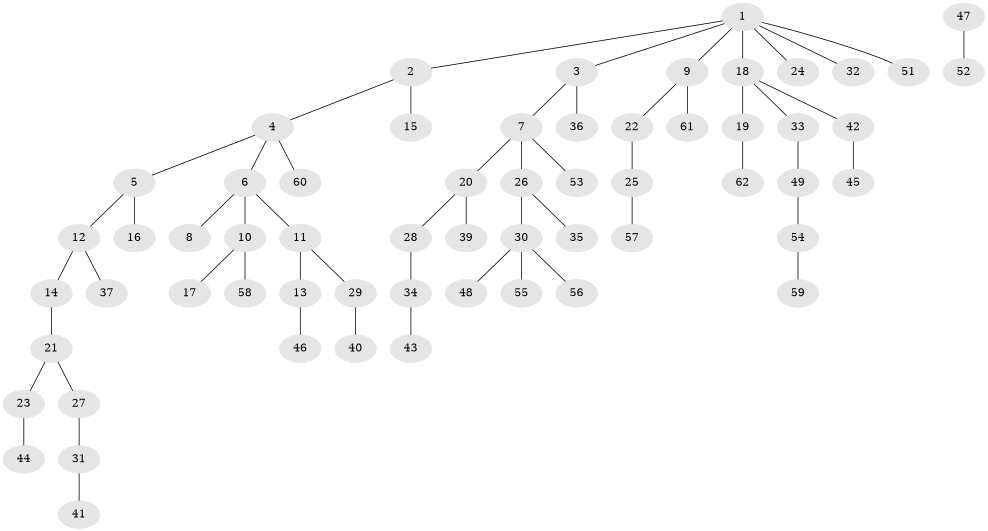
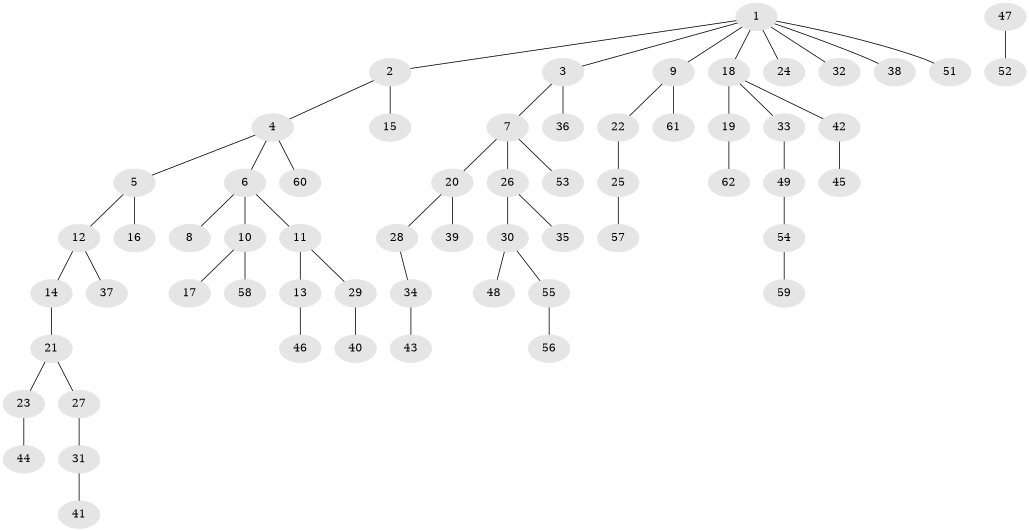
none -> (895, 72)
(549, 266) -> (549, 321)
